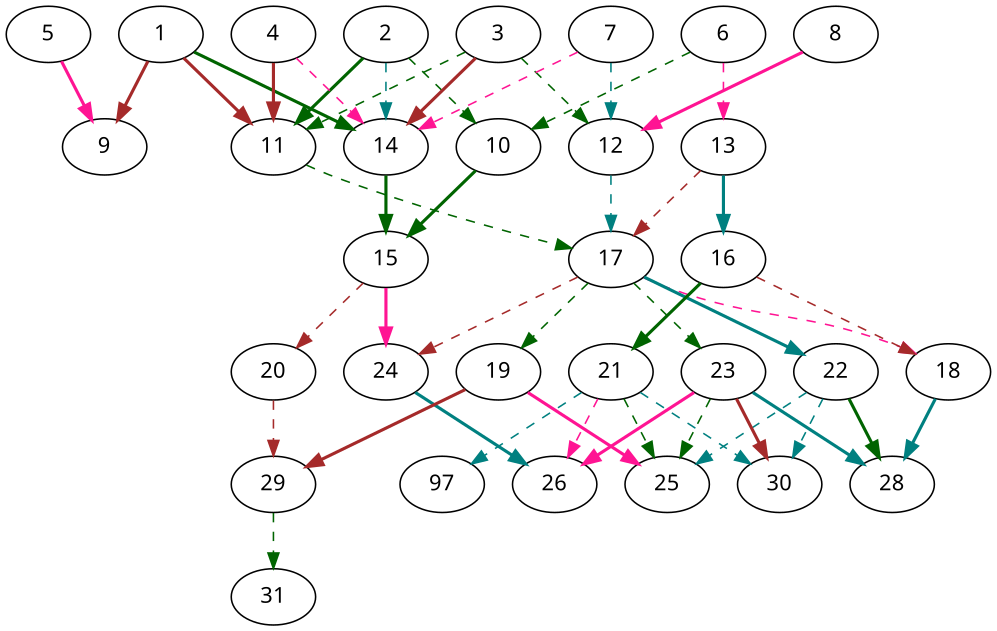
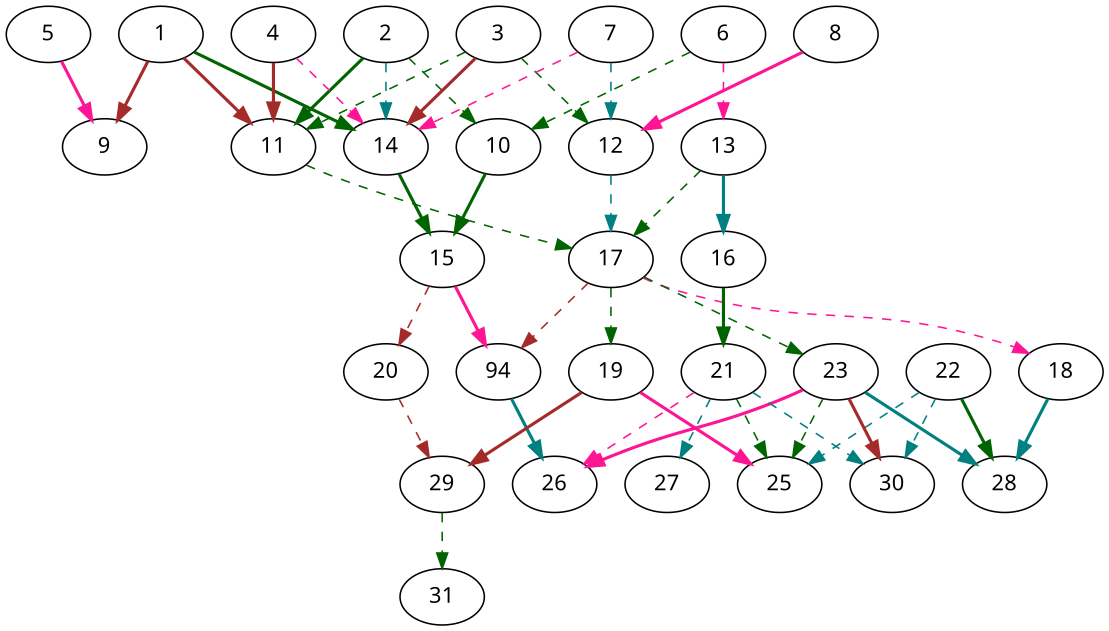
(673, 198) -> (673, 198)
(829, 312) -> none
(720, 314) -> none
(386, 372) -> (498, 372)
(442, 484) -> (667, 484)
